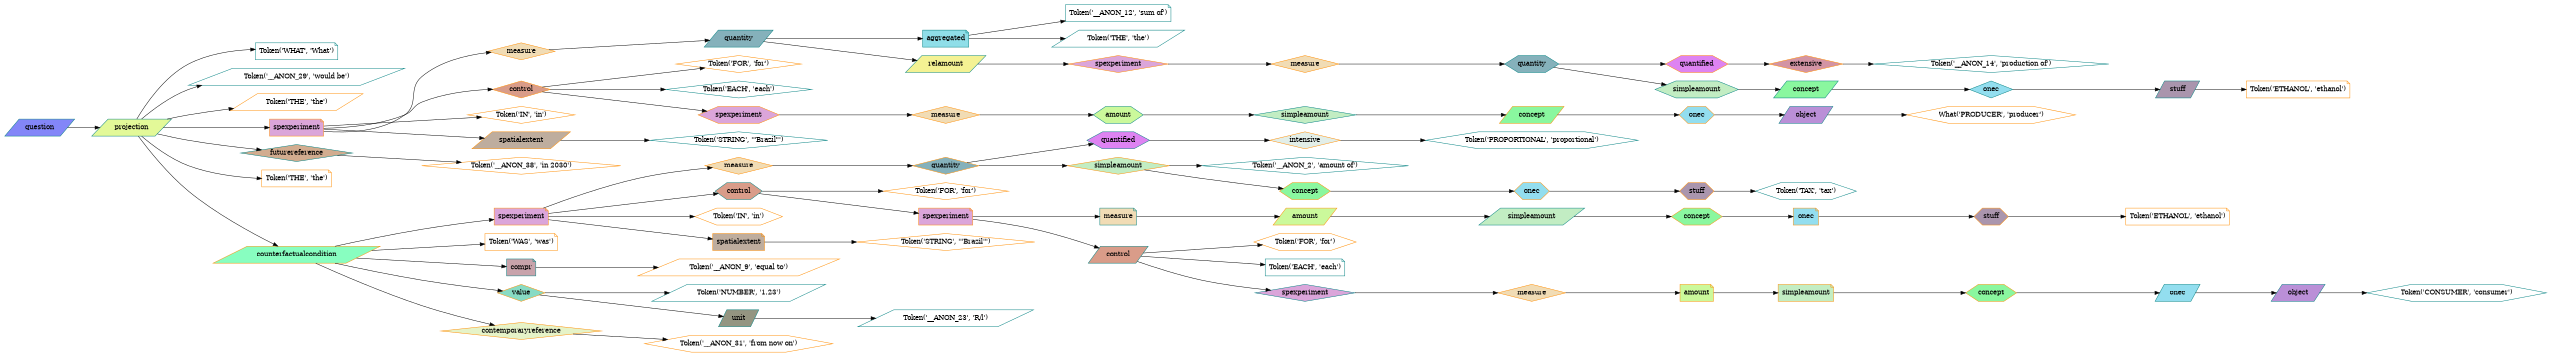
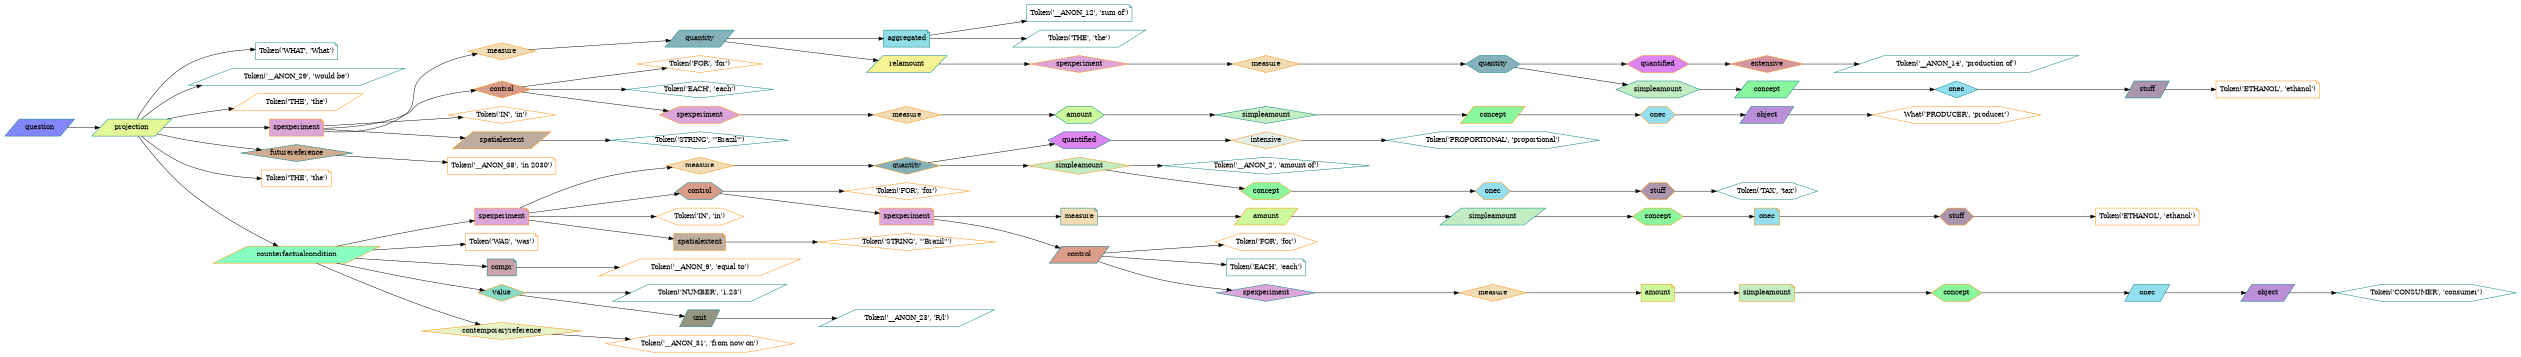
(1991, 64) -> (1957, 64)
(521, 166) -> (502, 166)
